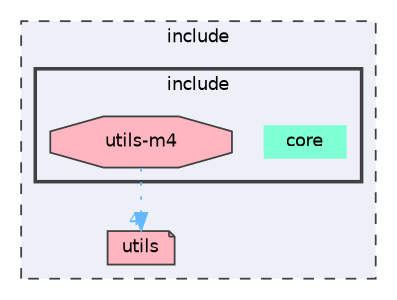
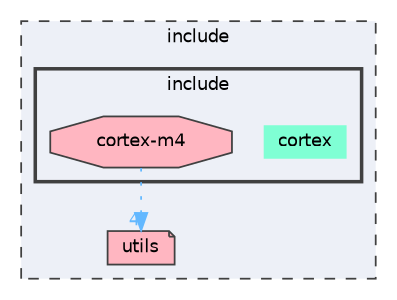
(141, 142) -> (141, 142)
(305, 142) -> (305, 142)
